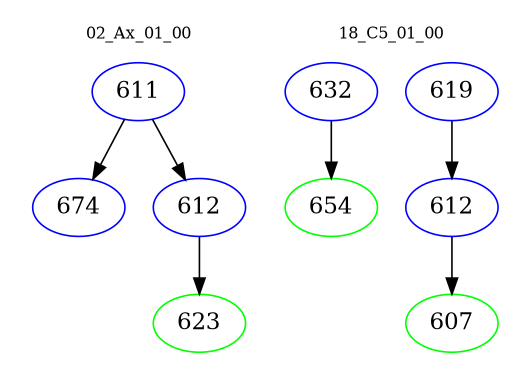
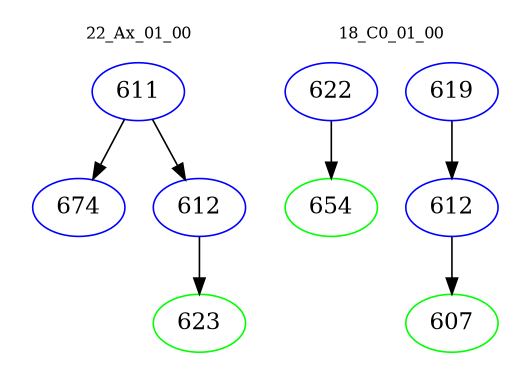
(139, 35) -> (139, 35)
(392, 35) -> (392, 35)
(331, 92) -> (331, 92)
